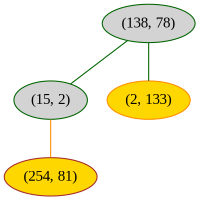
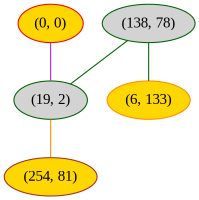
none -> (51, 23)
(51, 100) -> (51, 100)
(149, 100) -> (149, 100)
